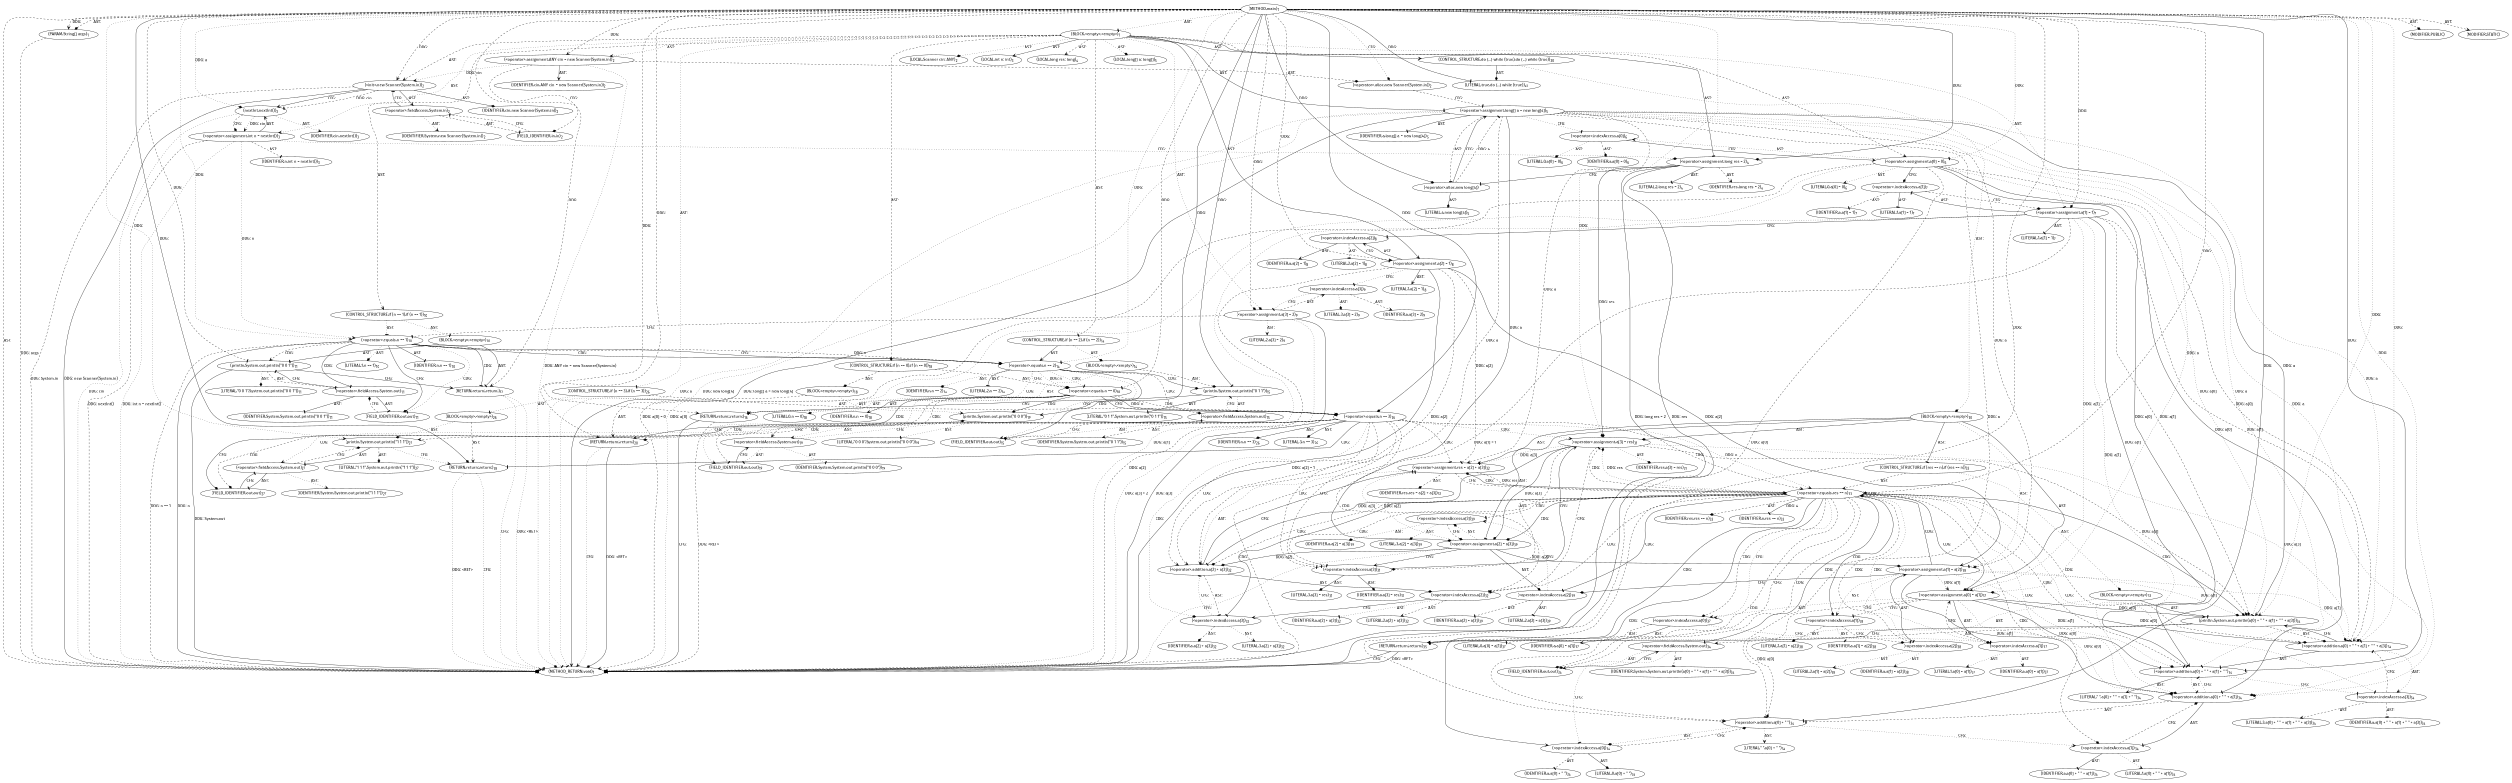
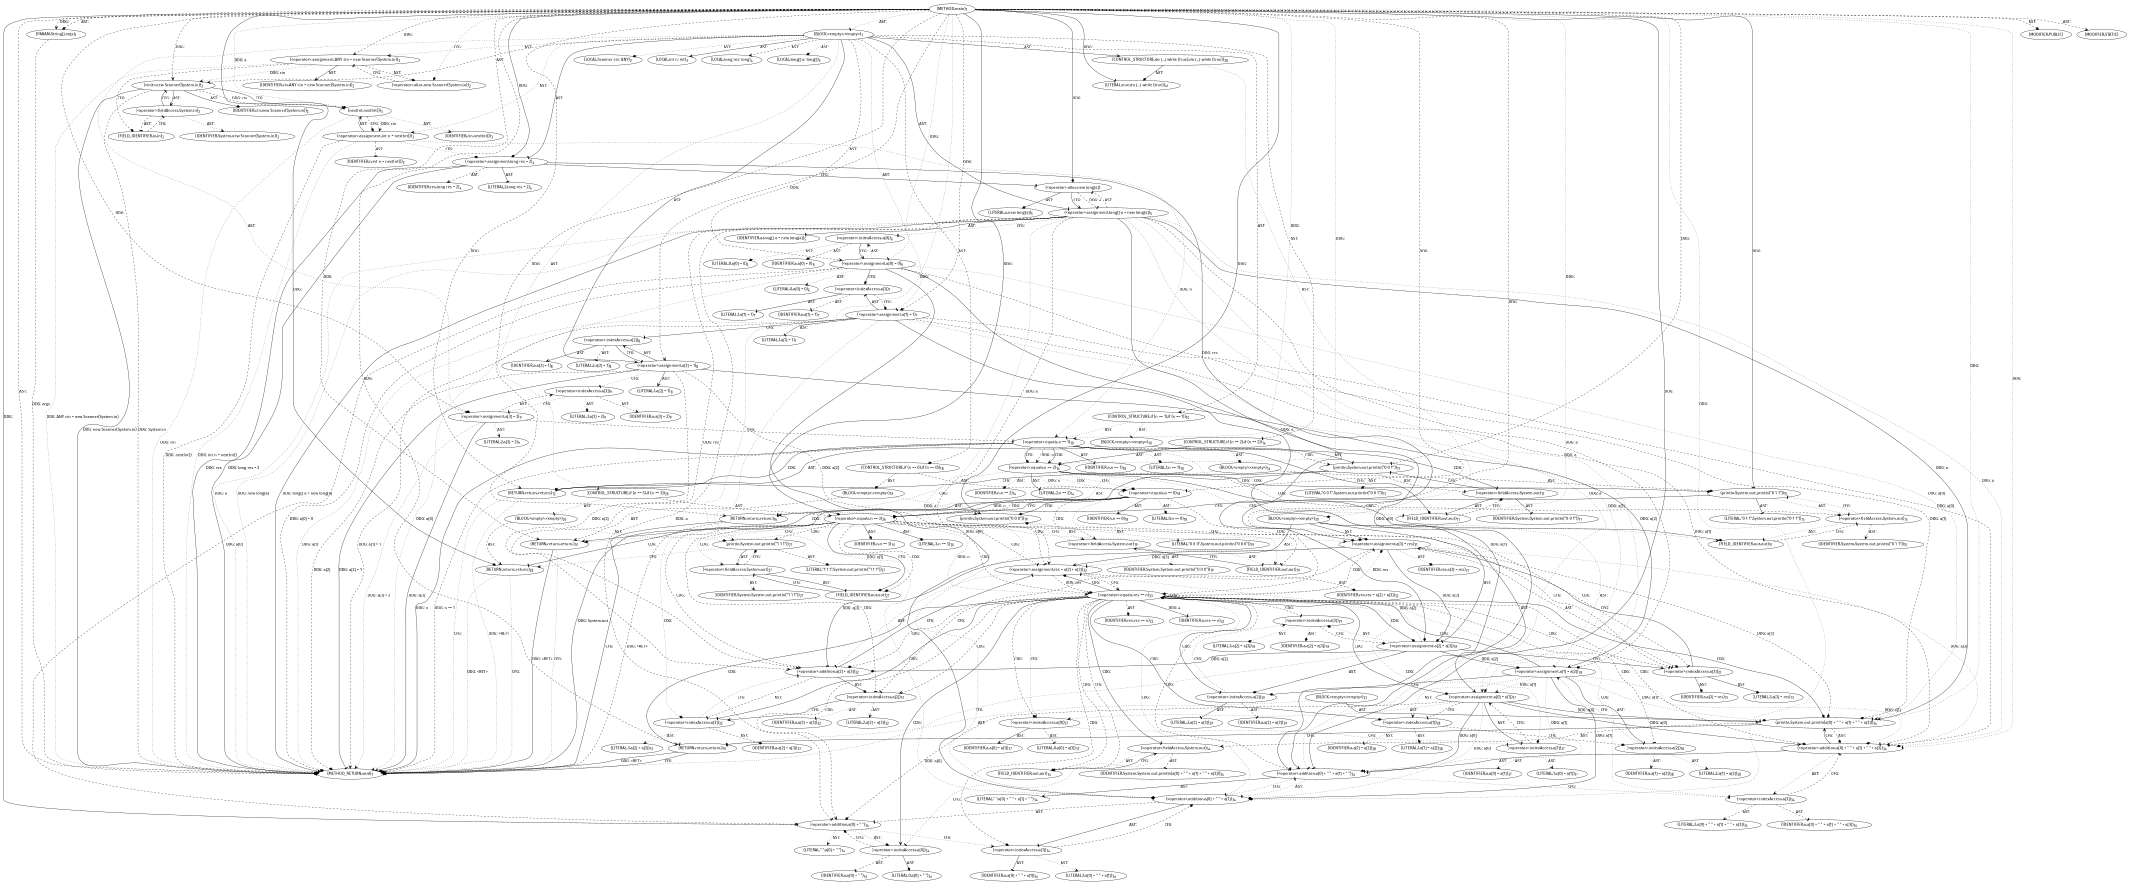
(1447, 98) -> (376, 76)
(1492, 341) -> (711, 443)
(1925, 468) -> none
